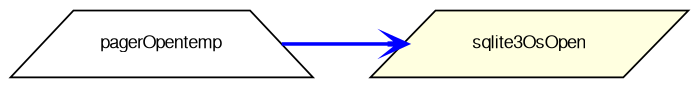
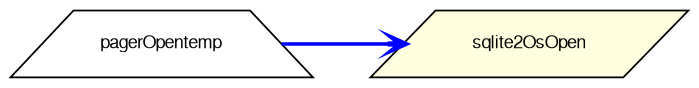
(529, 44) -> (529, 44)
